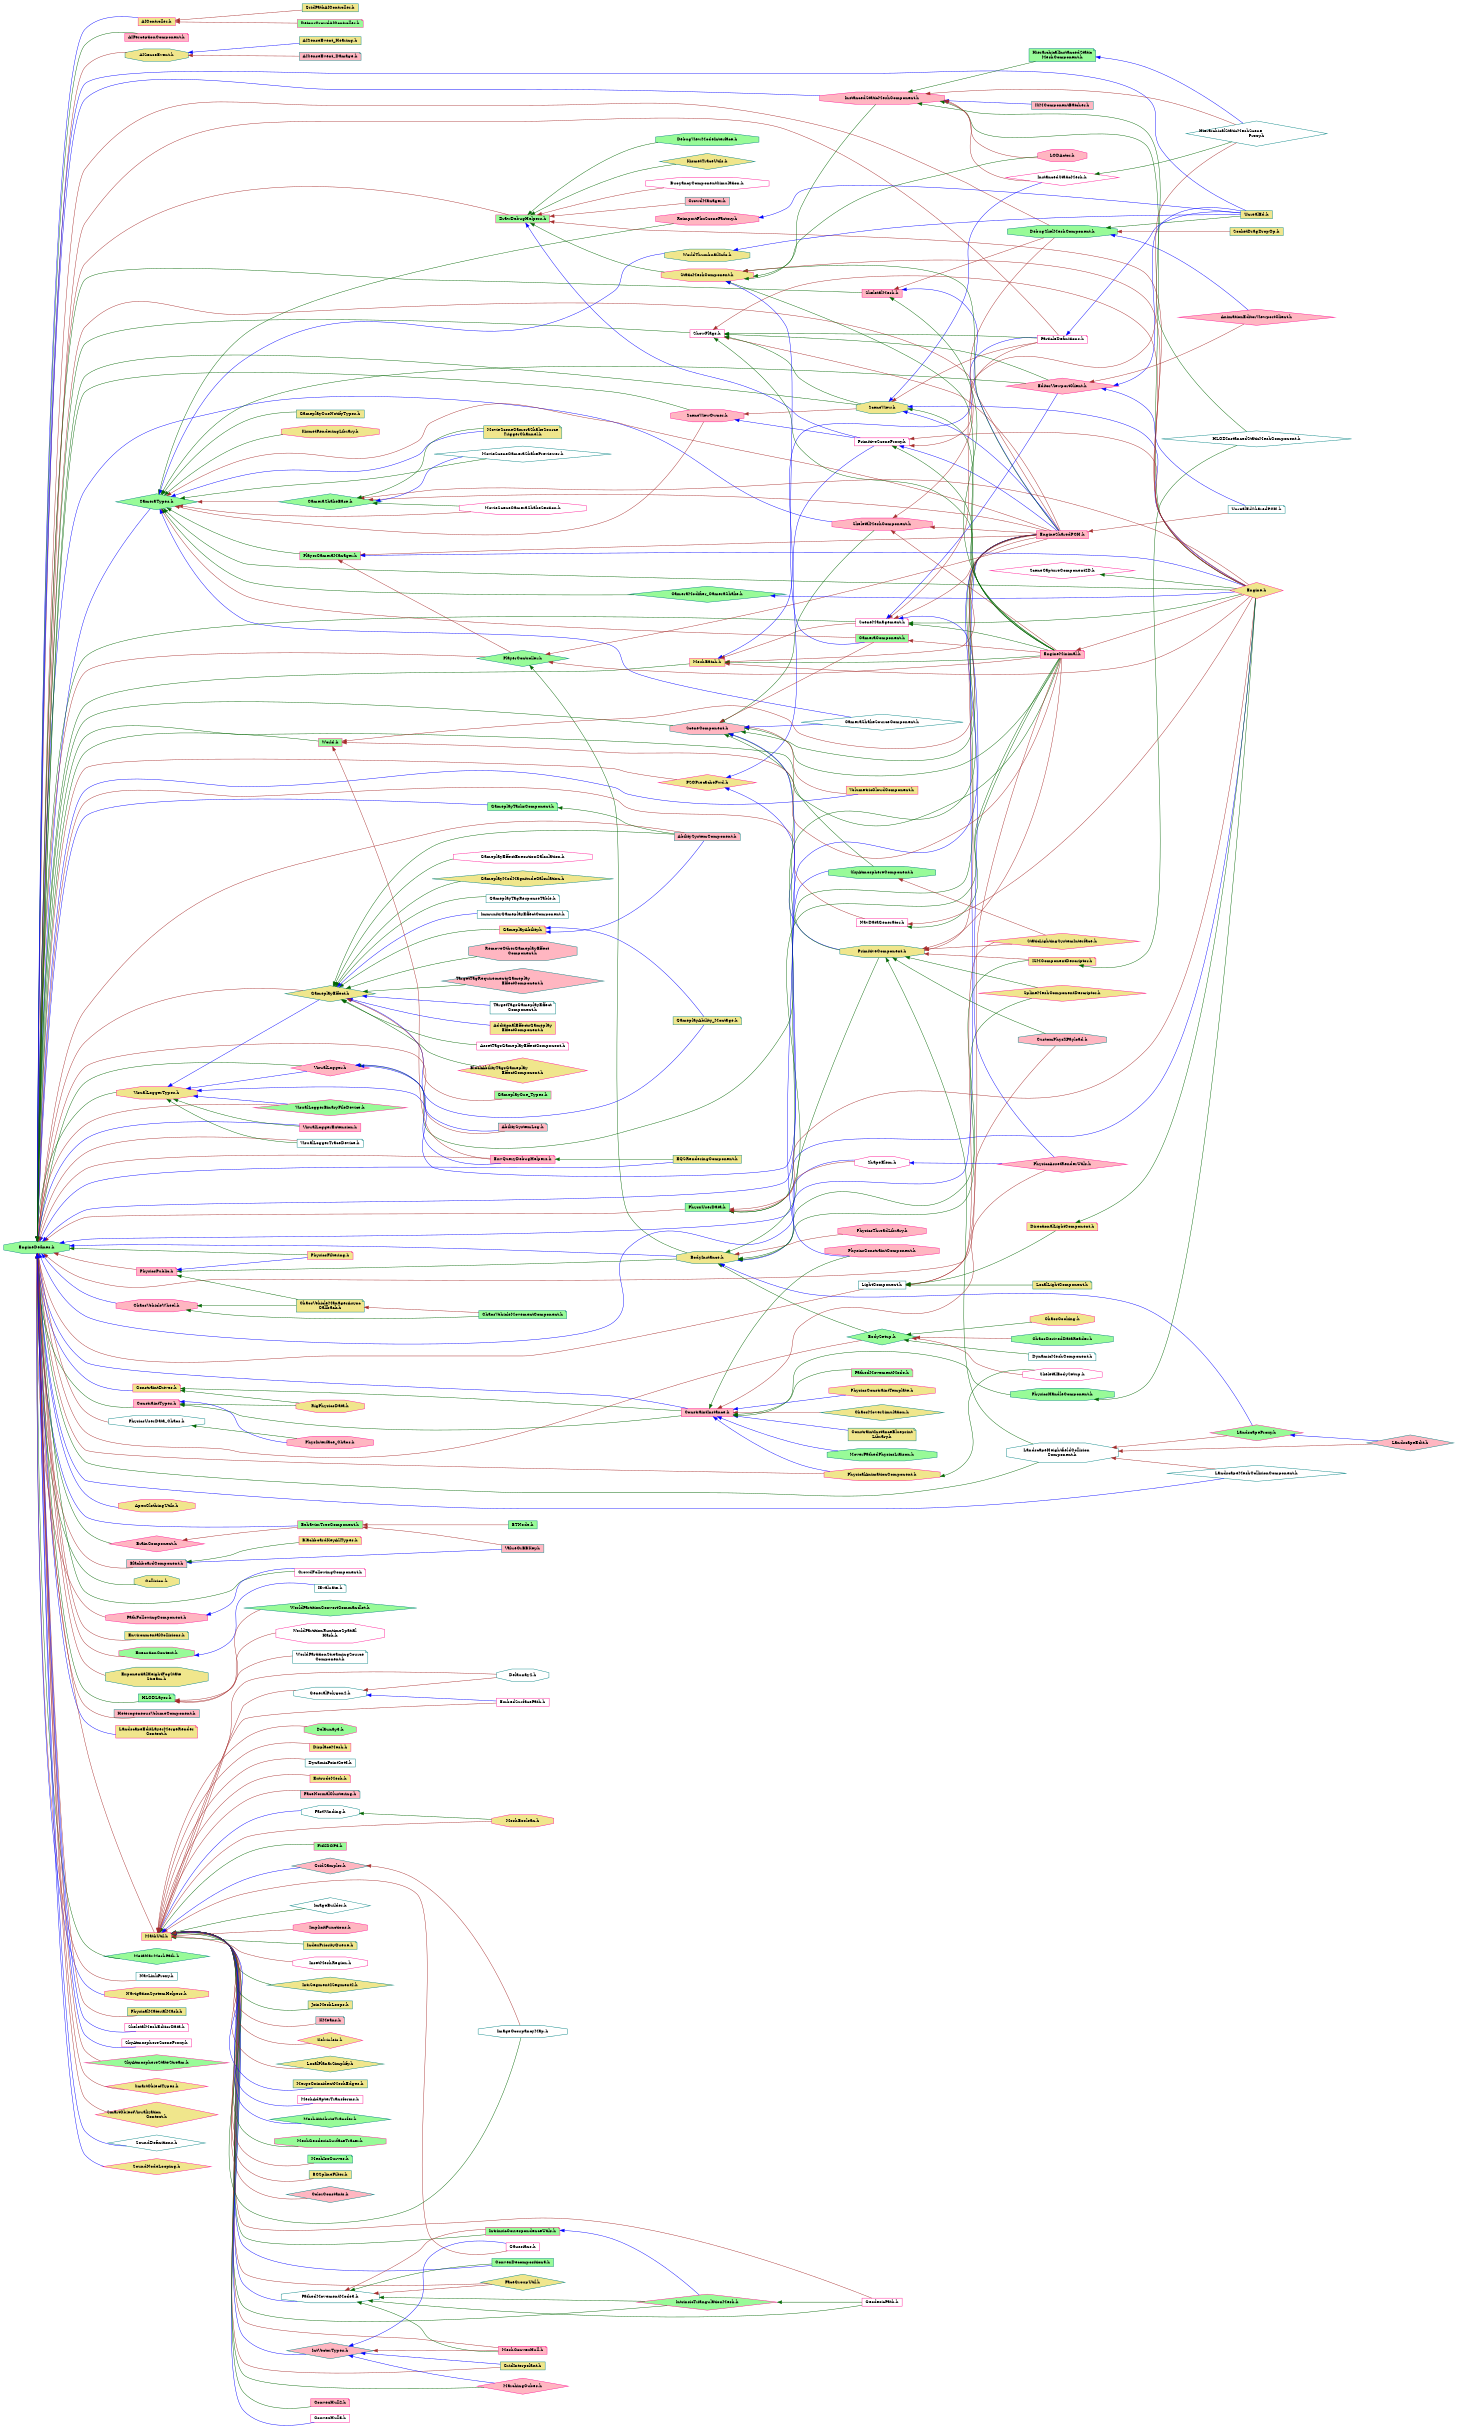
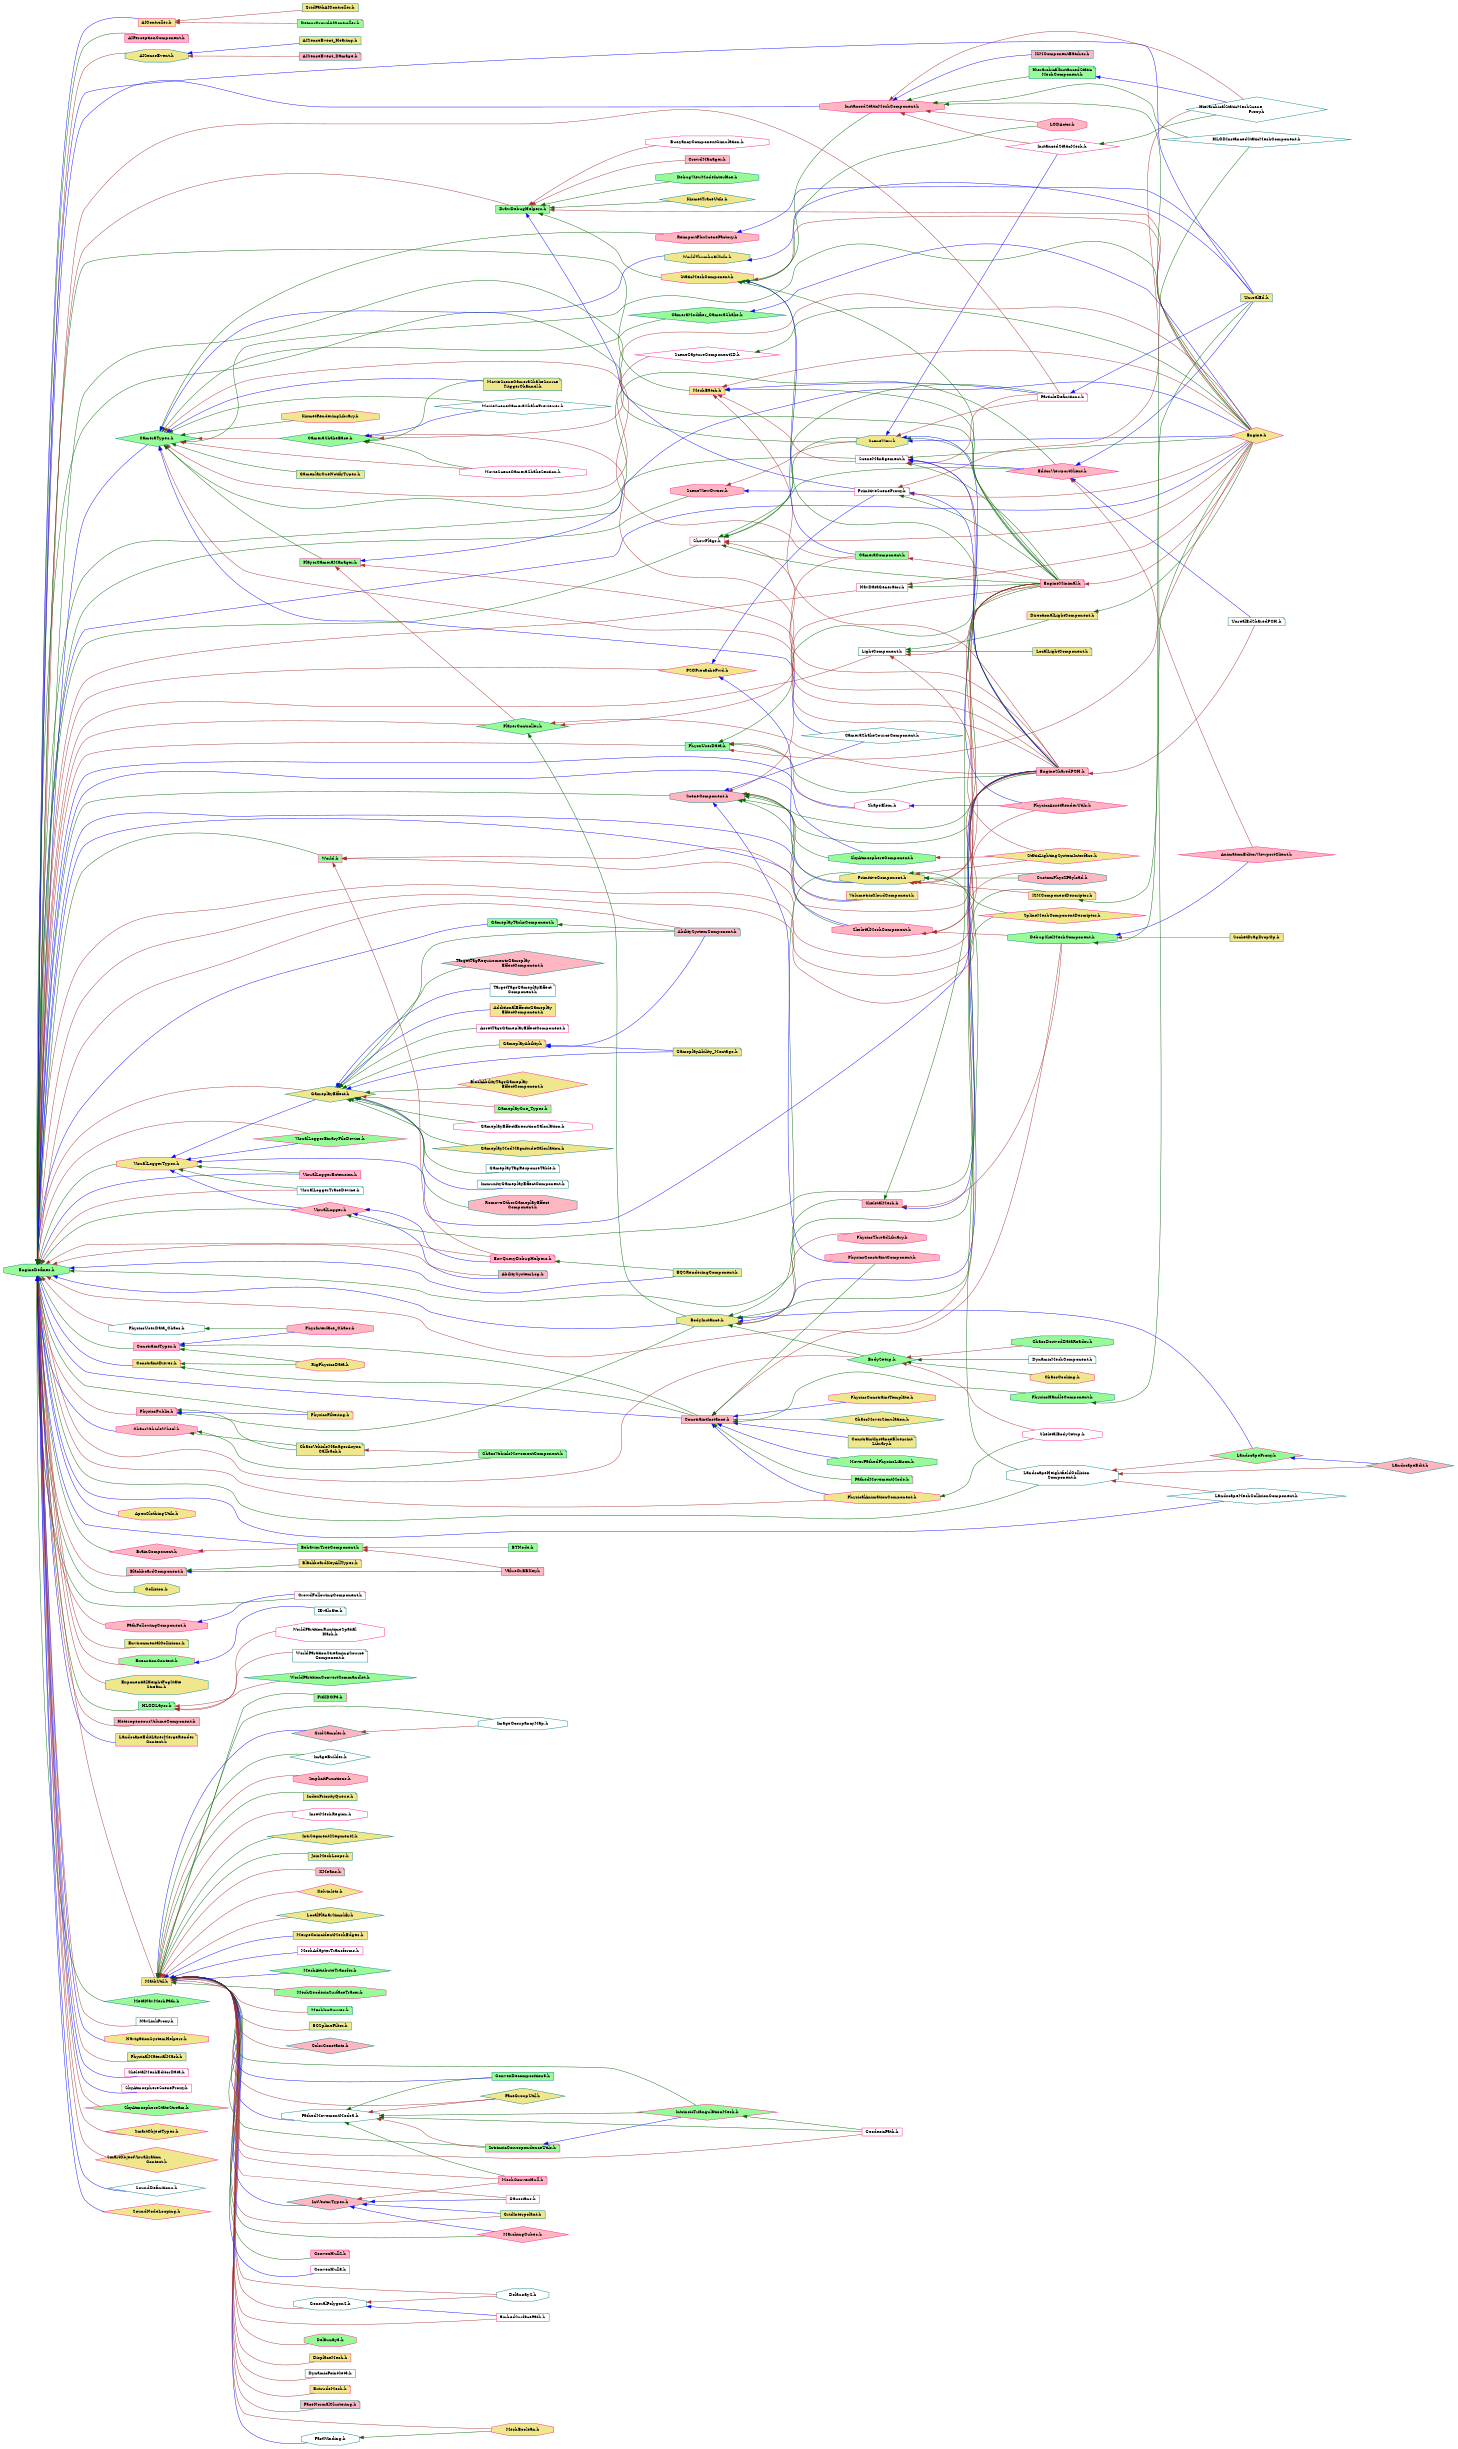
(463, 534) -> (461, 496)
